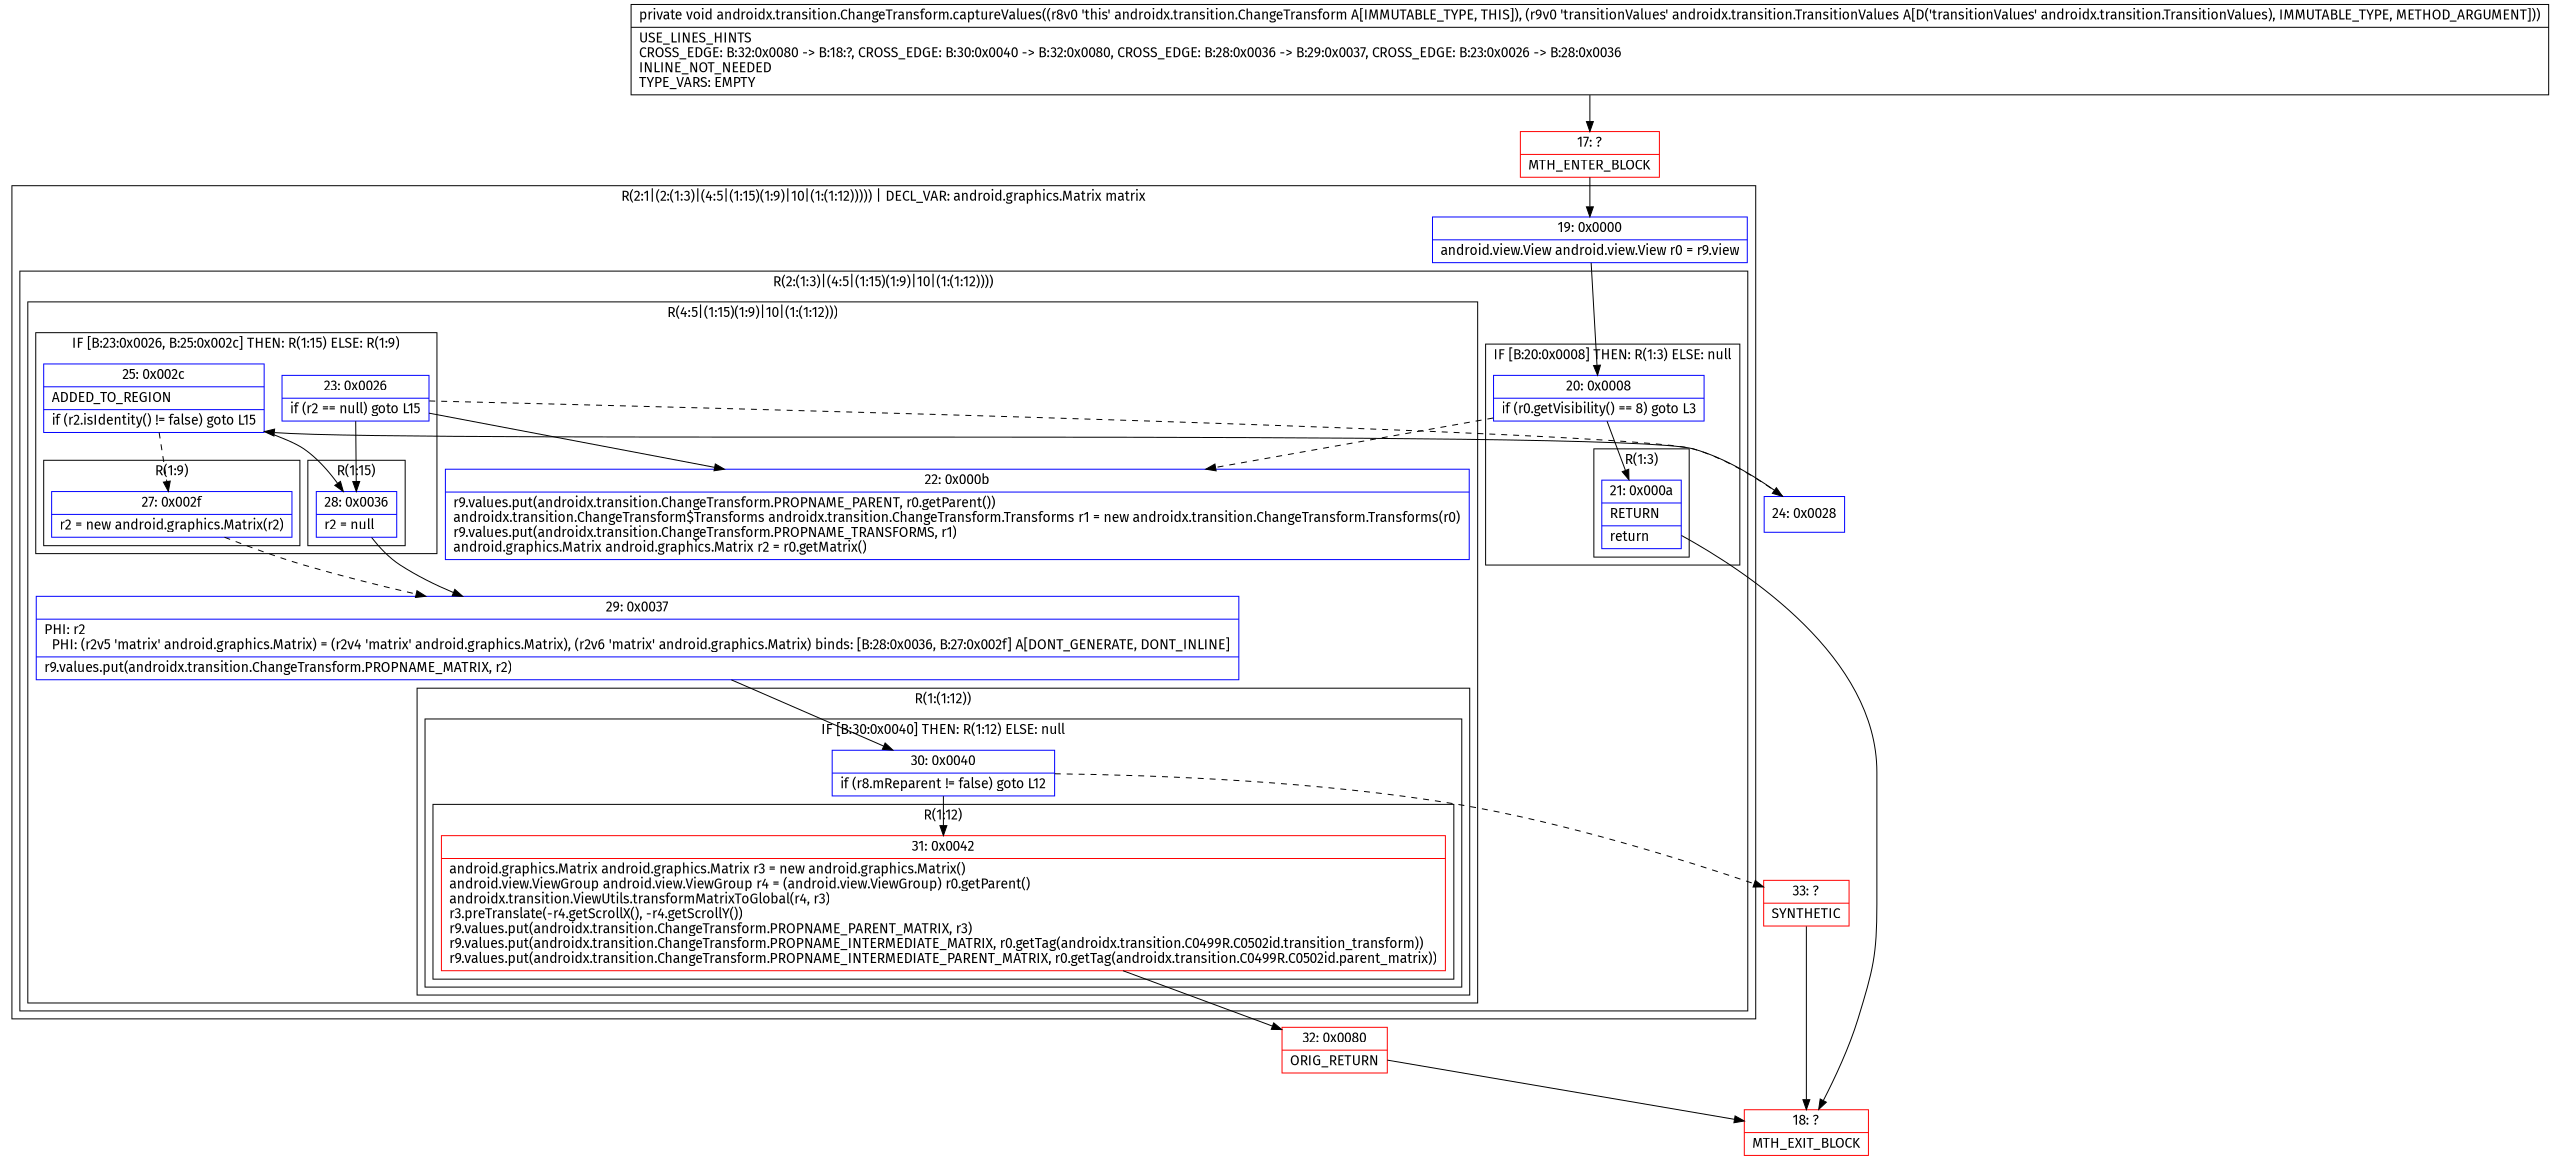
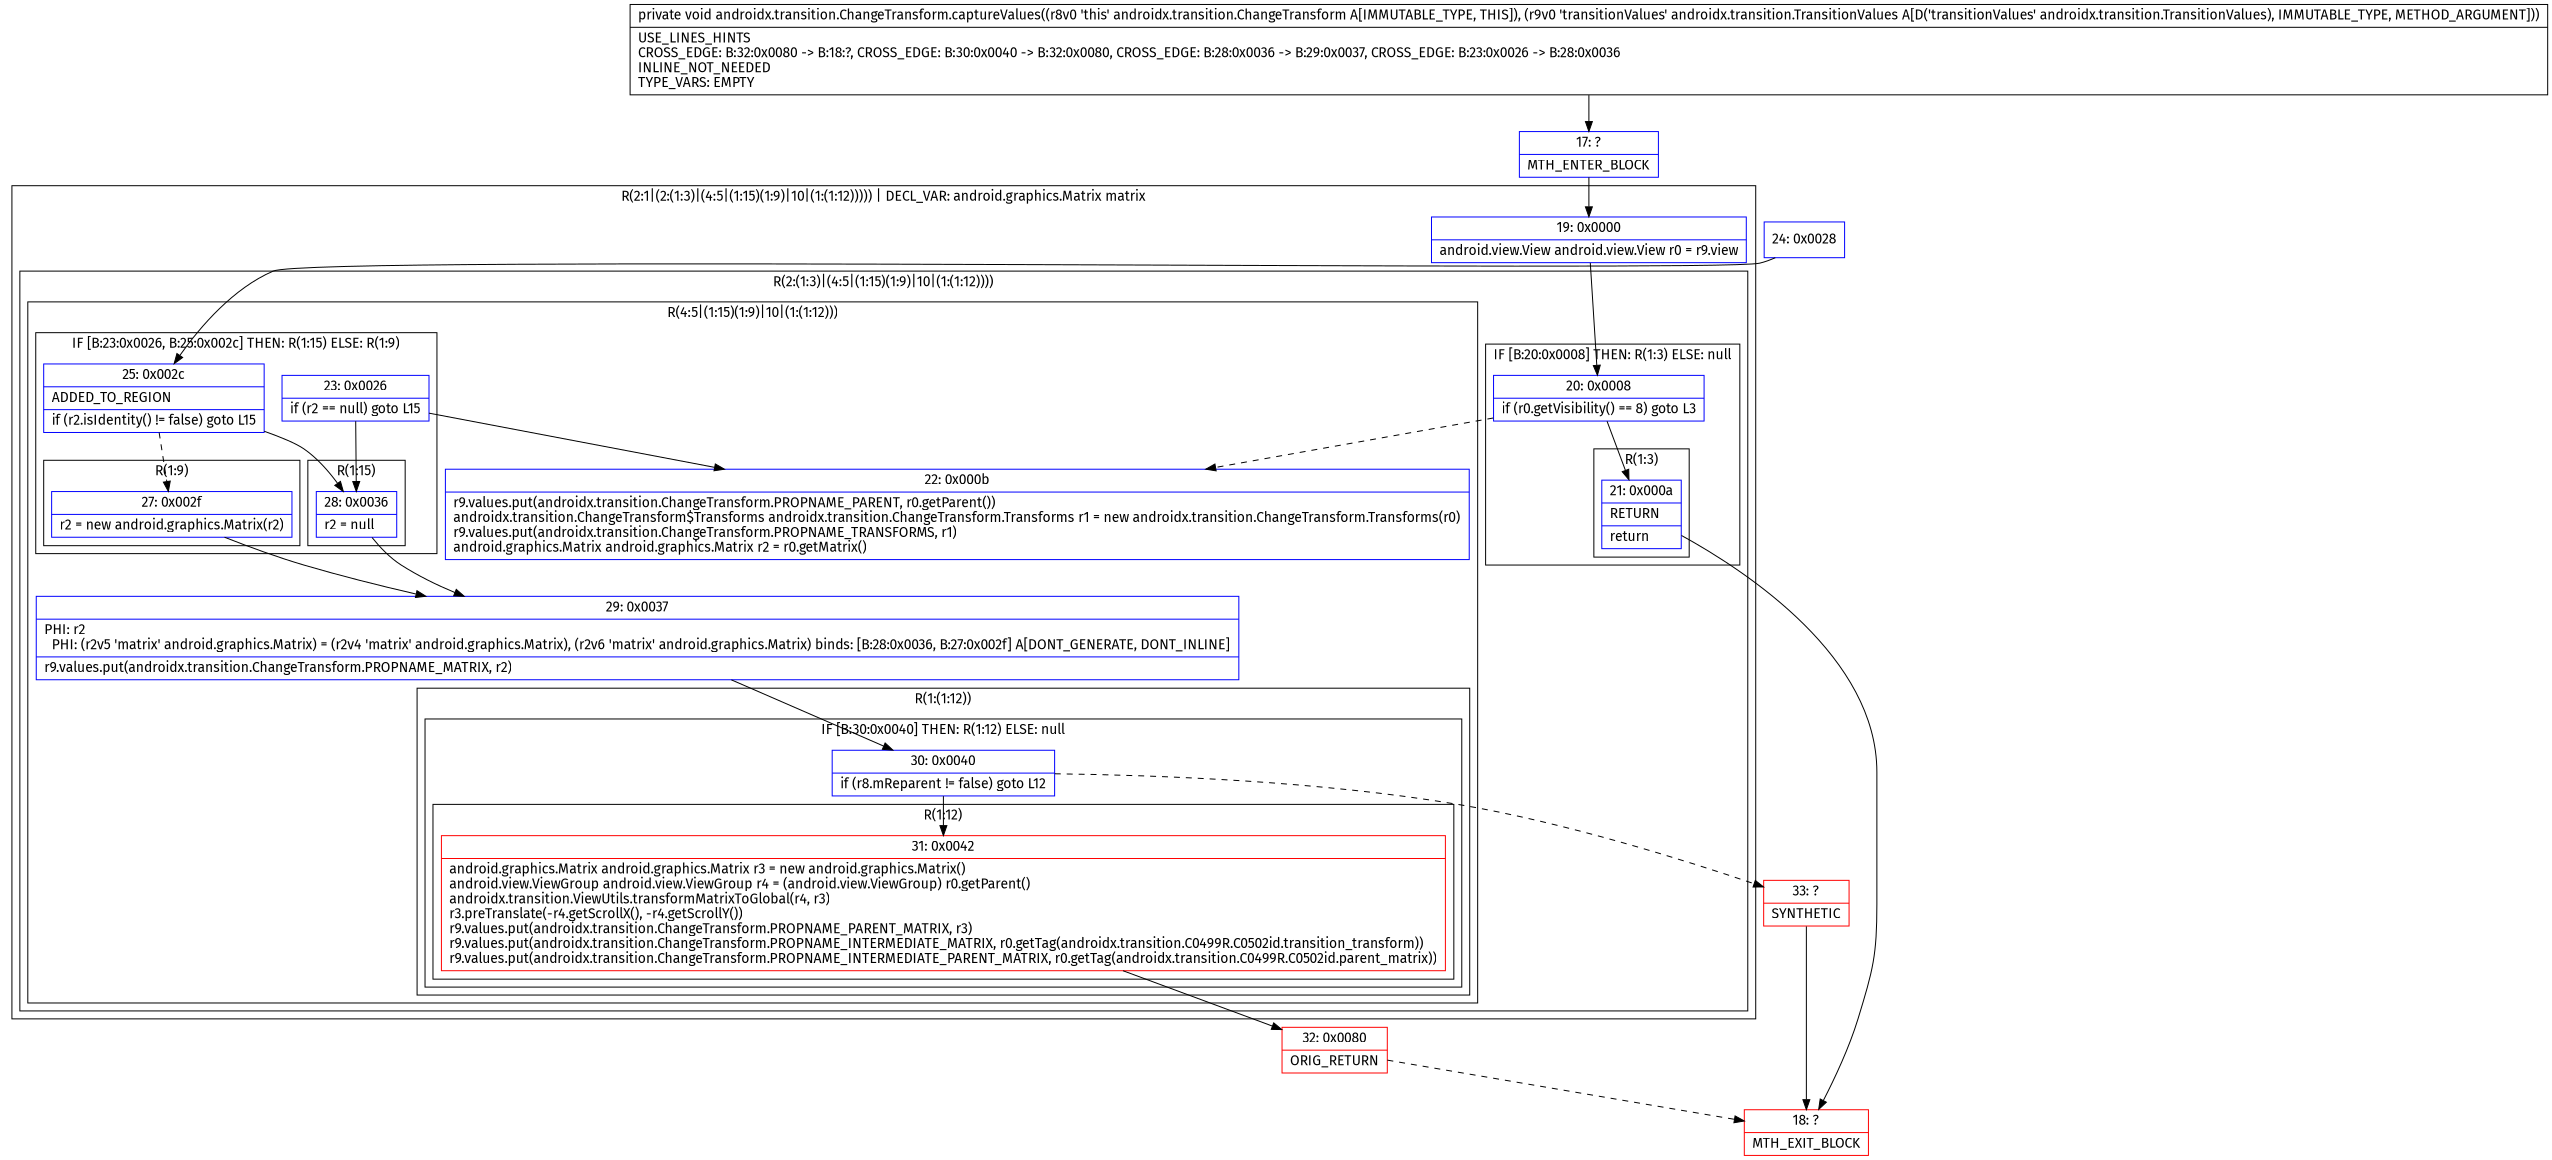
(1590, 154) -> (1589, 154)
(1107, 420) -> none
(319, 569) -> (319, 569)
(1561, 1090) -> (1561, 1090)
